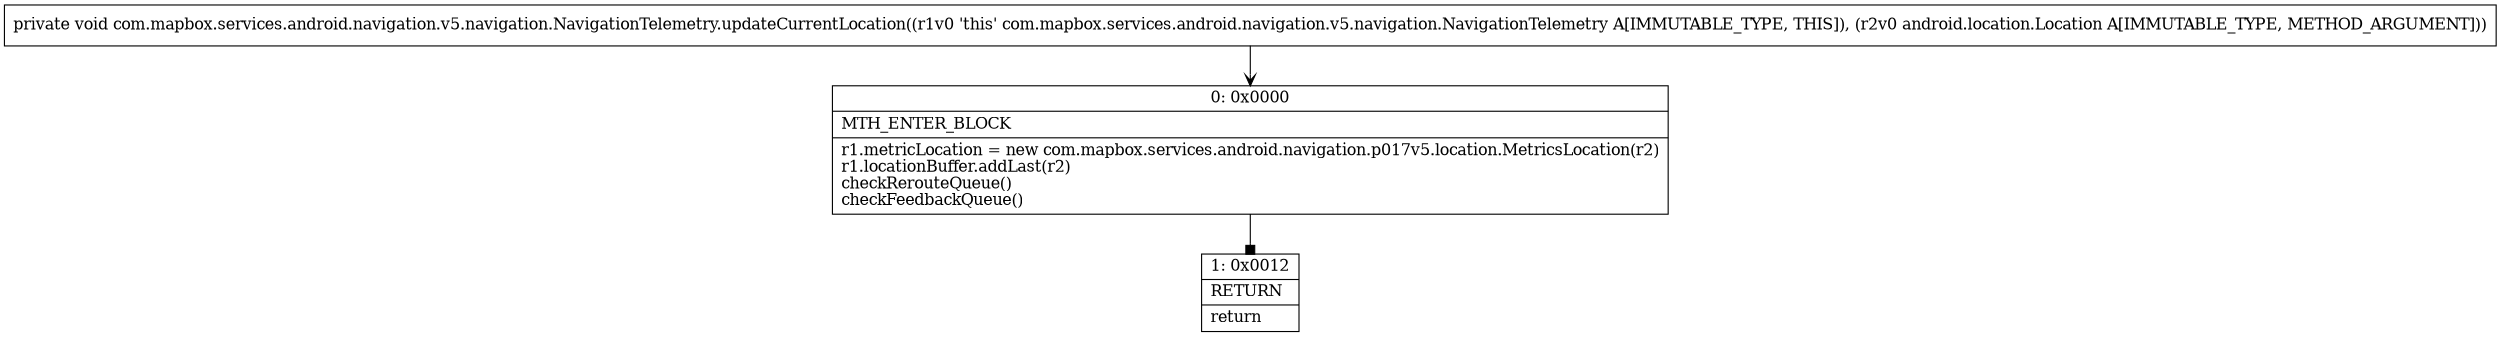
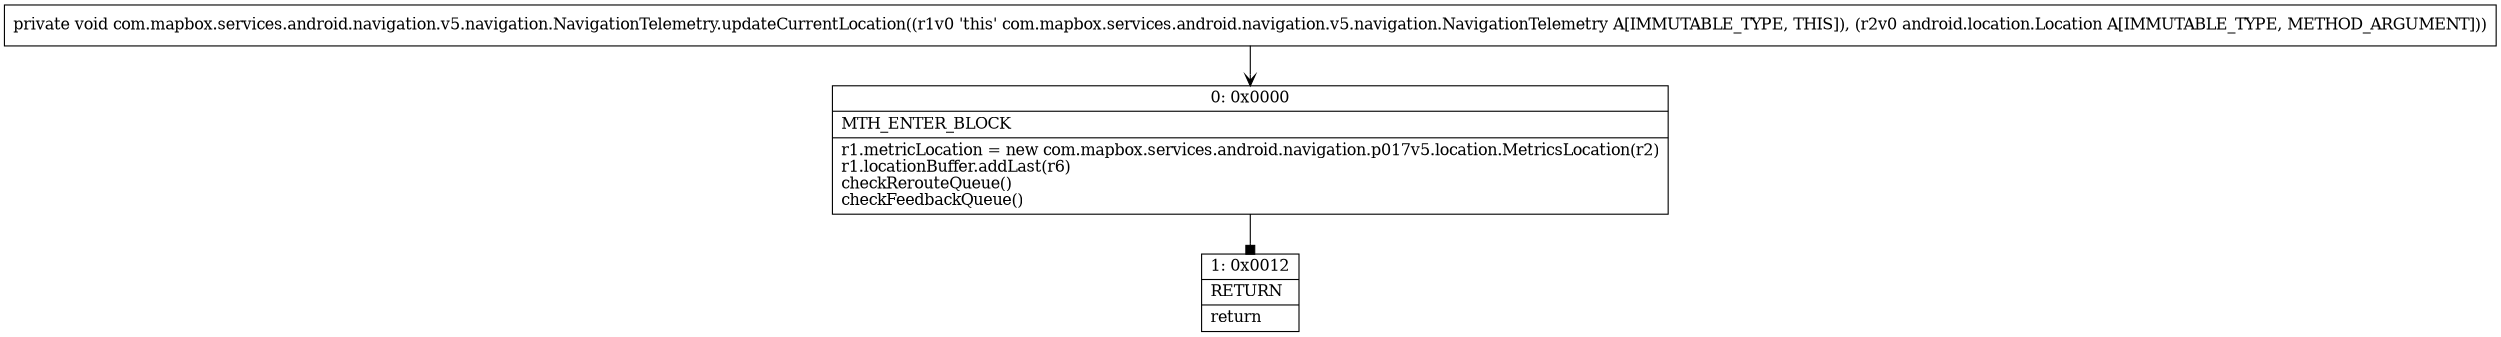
(956, 167) -> (956, 167)
